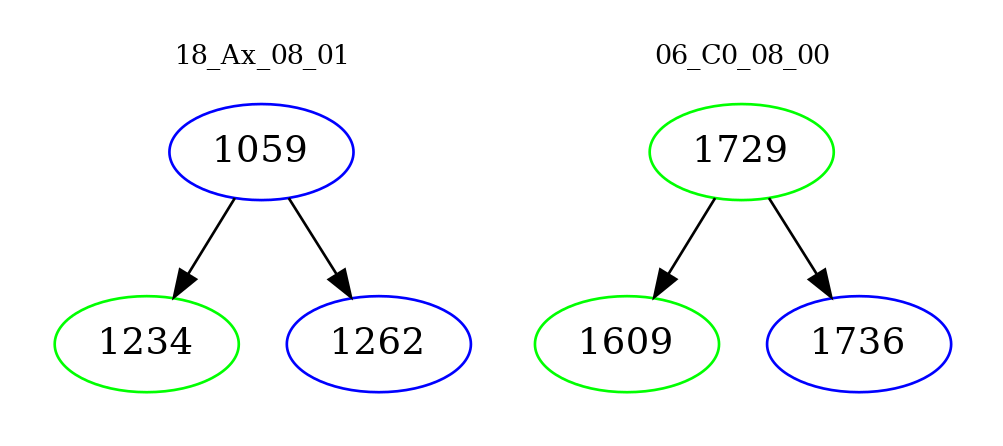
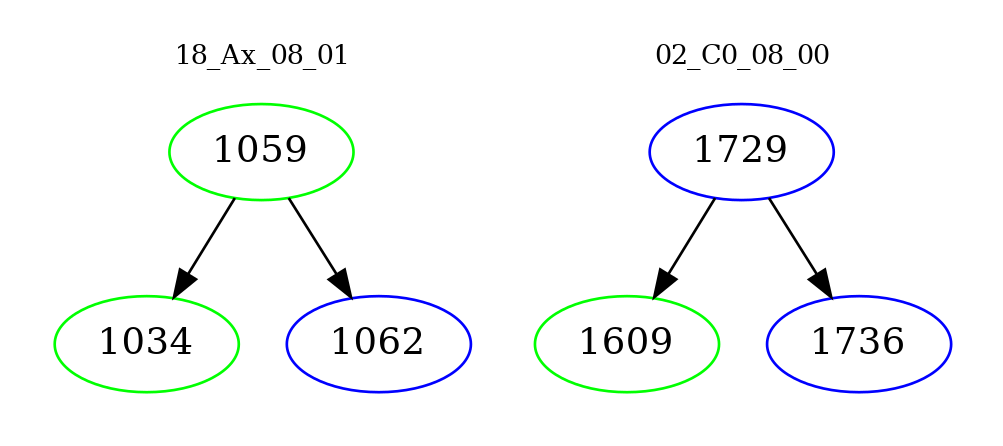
(743, 57) -> (743, 57)
(261, 152) -> (261, 152)
(742, 152) -> (742, 152)
(147, 344) -> (147, 344)
(379, 344) -> (379, 344)
